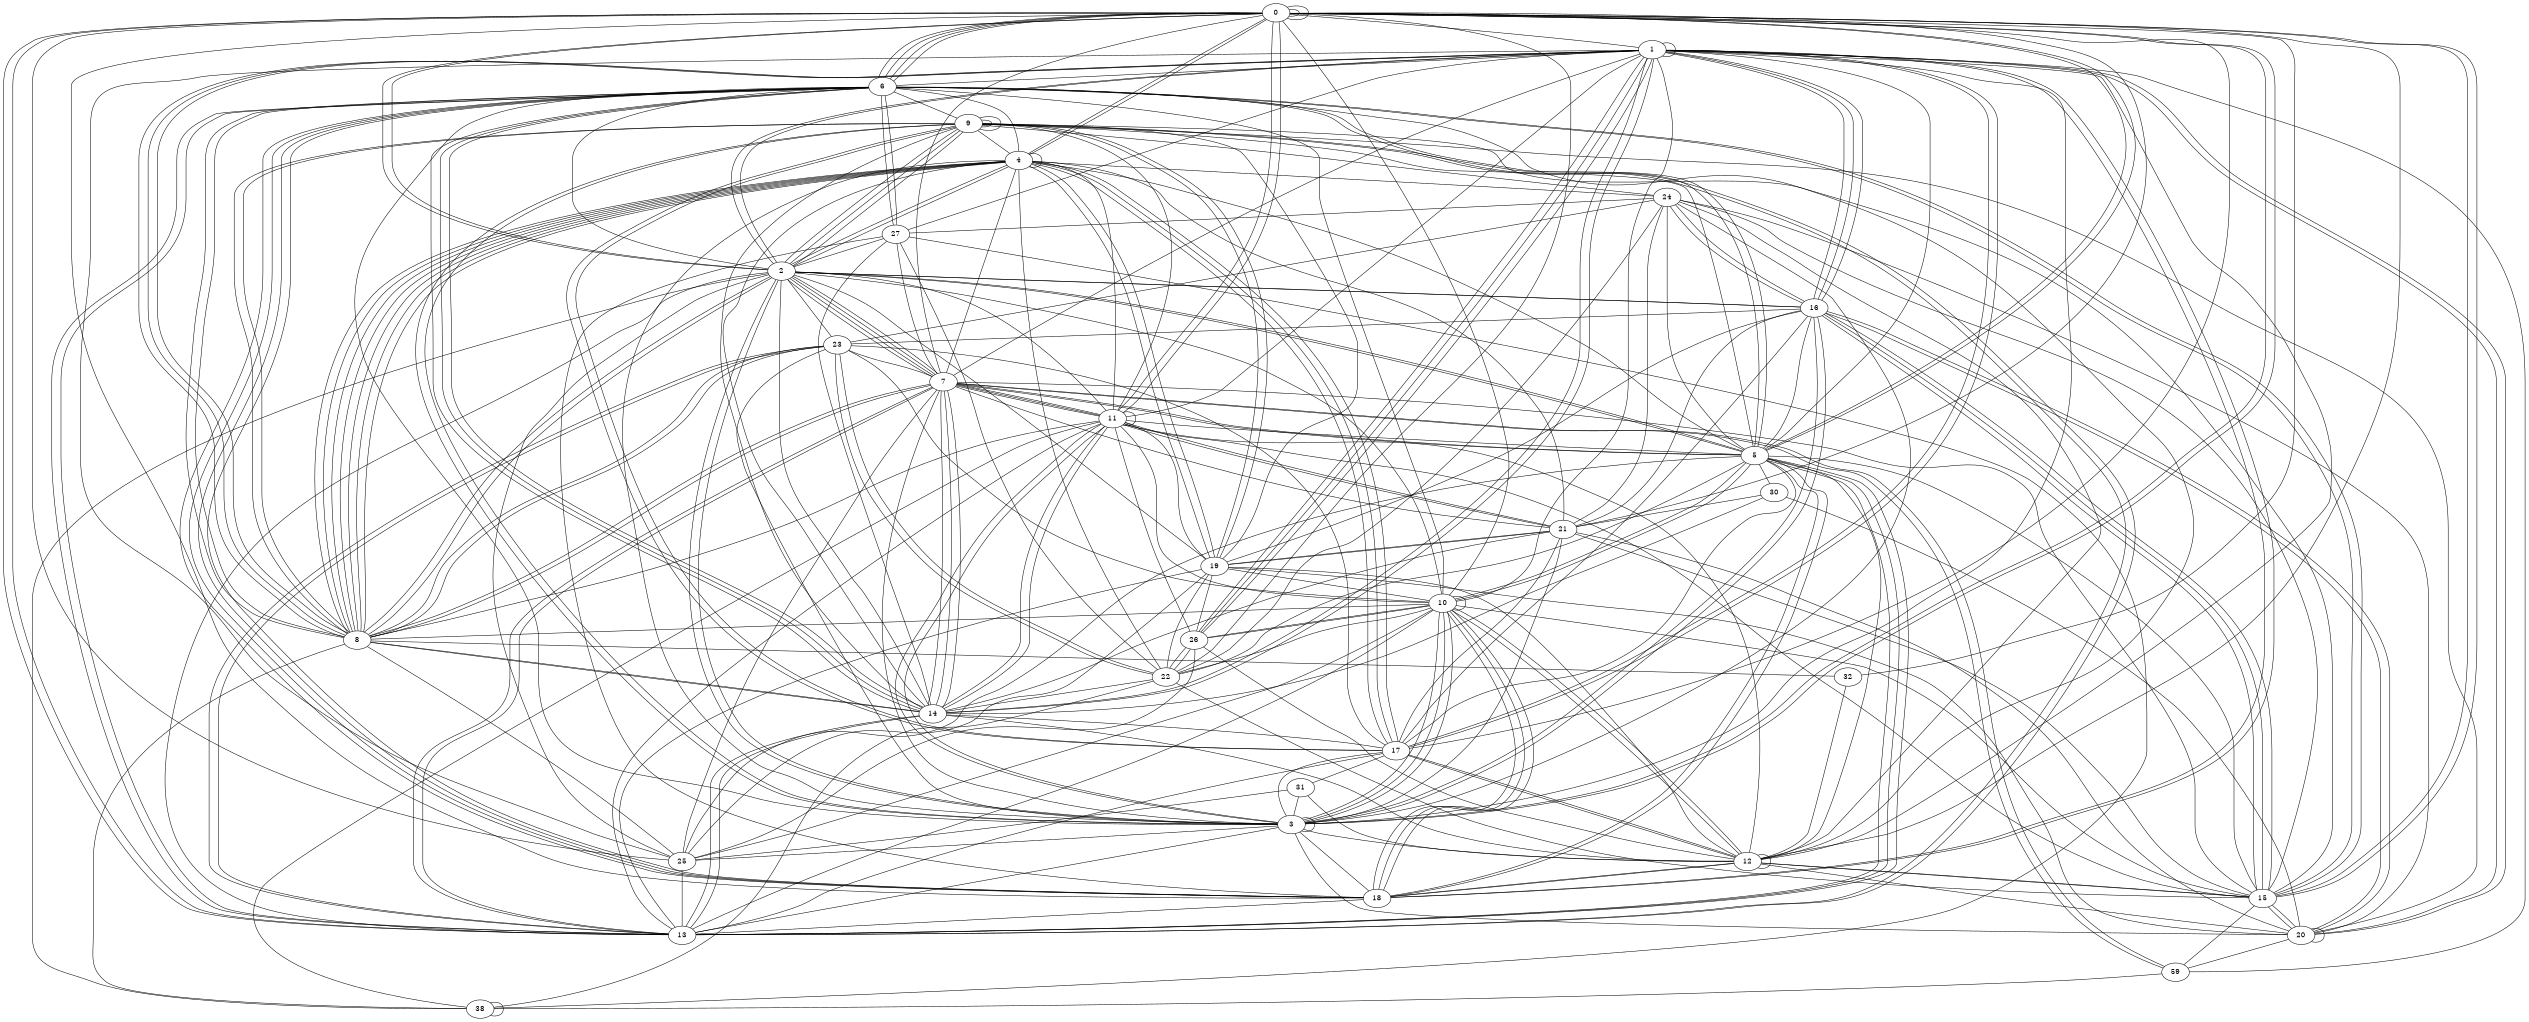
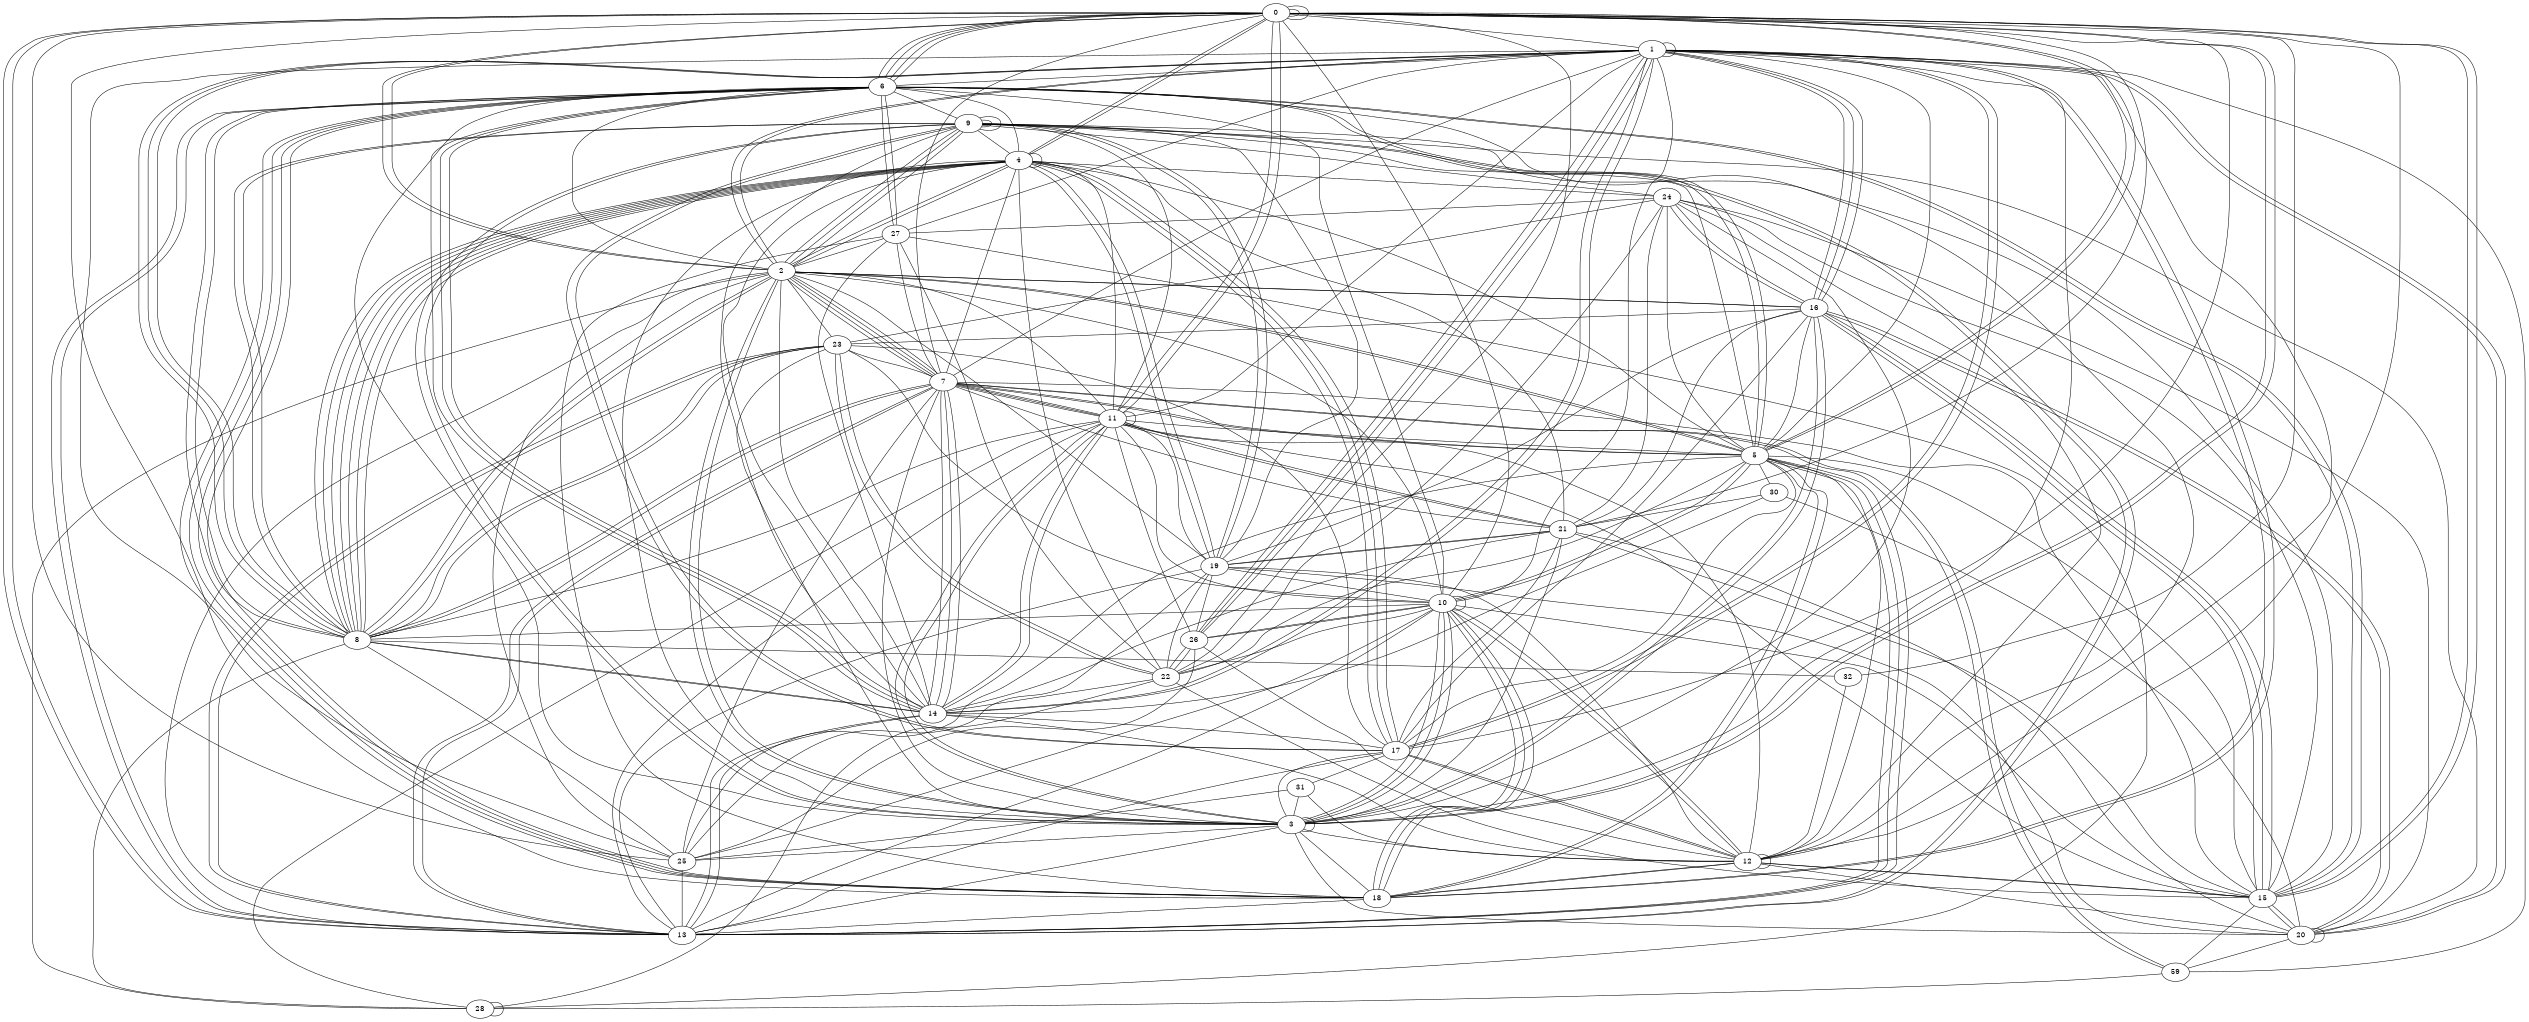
(480, 1009) -> (480, 1009)
